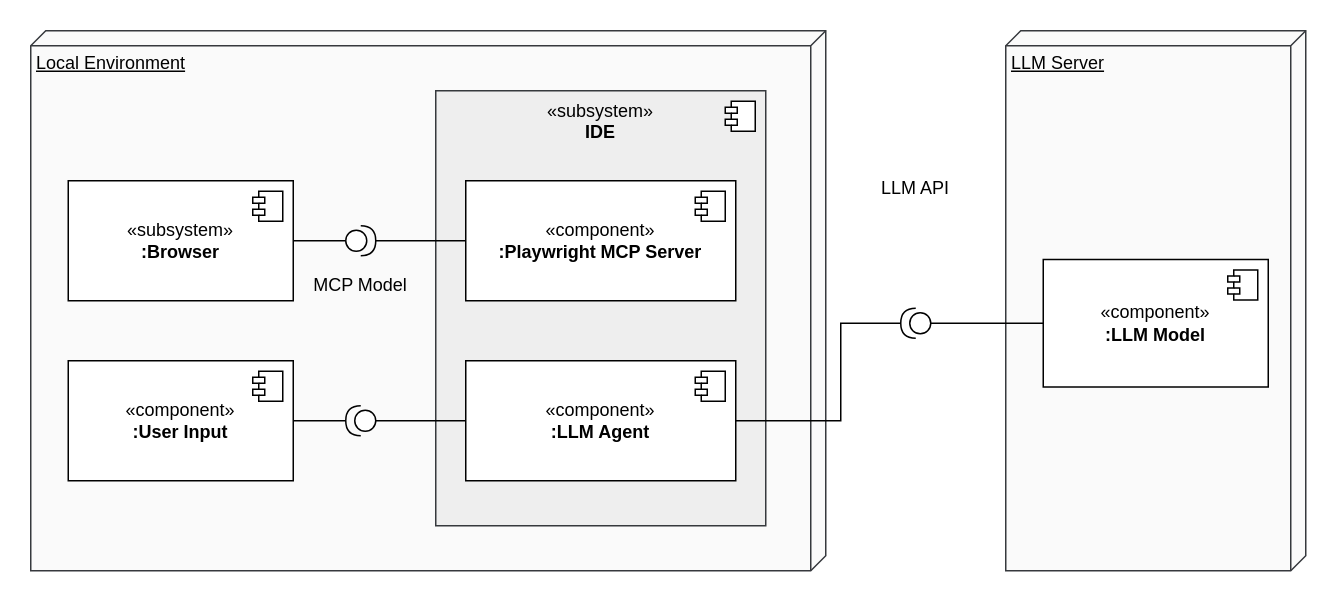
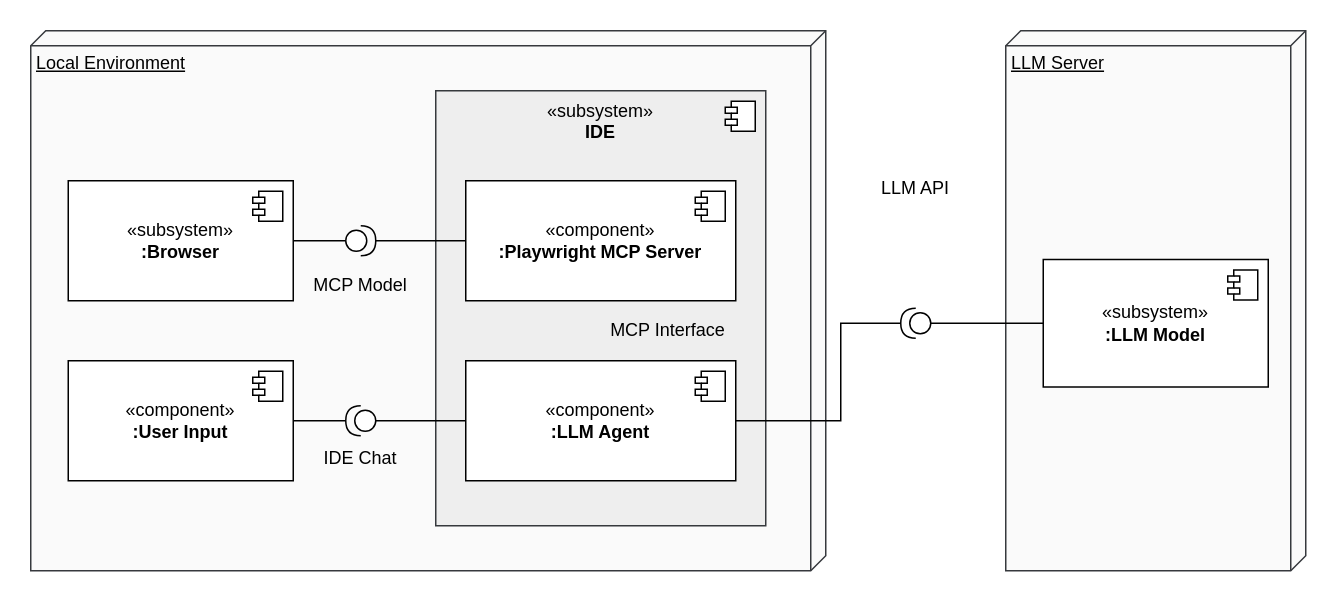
(1156, 323) -> (1156, 323)
none -> (668, 331)
none -> (361, 458)
